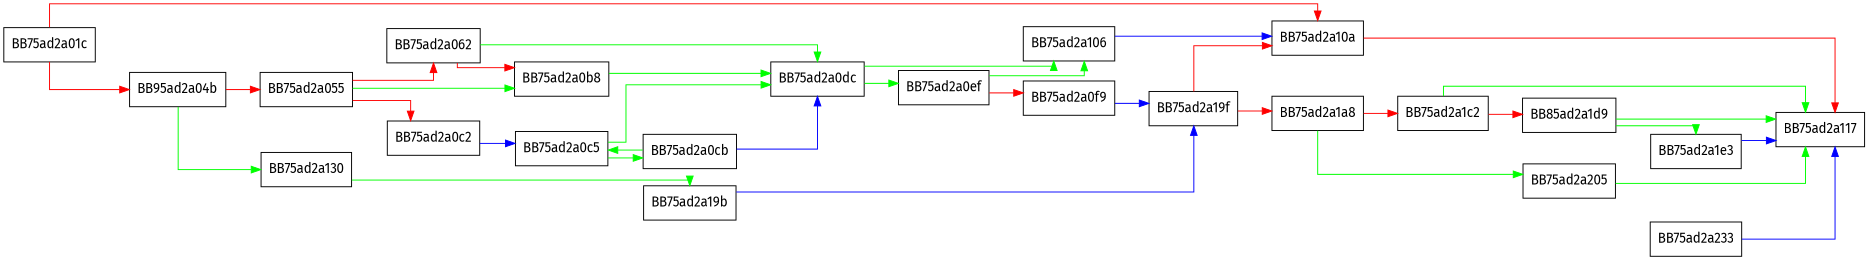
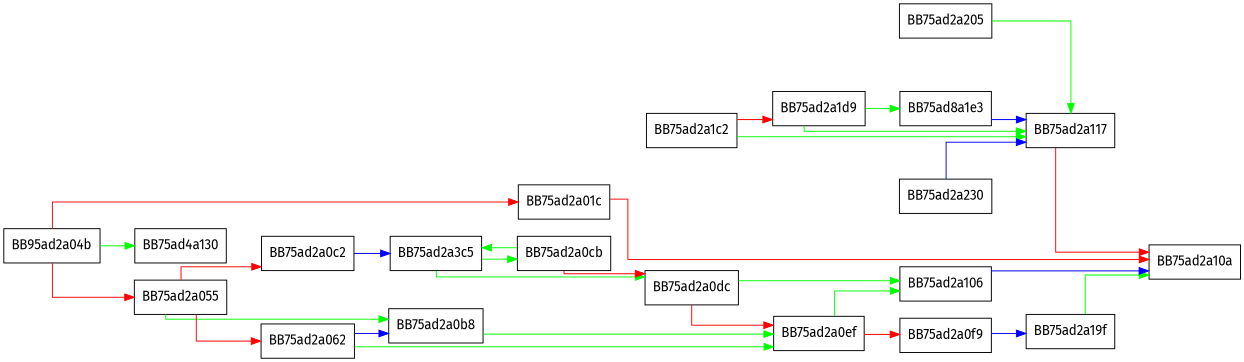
(1632, 38) -> (1056, 242)
(652, 45) -> (559, 347)
(1205, 46) -> (1085, 277)
(479, 68) -> (367, 333)
(685, 73) -> (624, 334)
(877, 83) -> (718, 325)
(71, 90) -> (267, 202)
(1318, 113) -> none
(1569, 115) -> (819, 109)
(562, 149) -> (436, 253)
(799, 149) -> (598, 274)
(1696, 151) -> (946, 109)
(306, 170) -> (181, 246)
(690, 203) -> none
(1696, 239) -> (946, 196)
